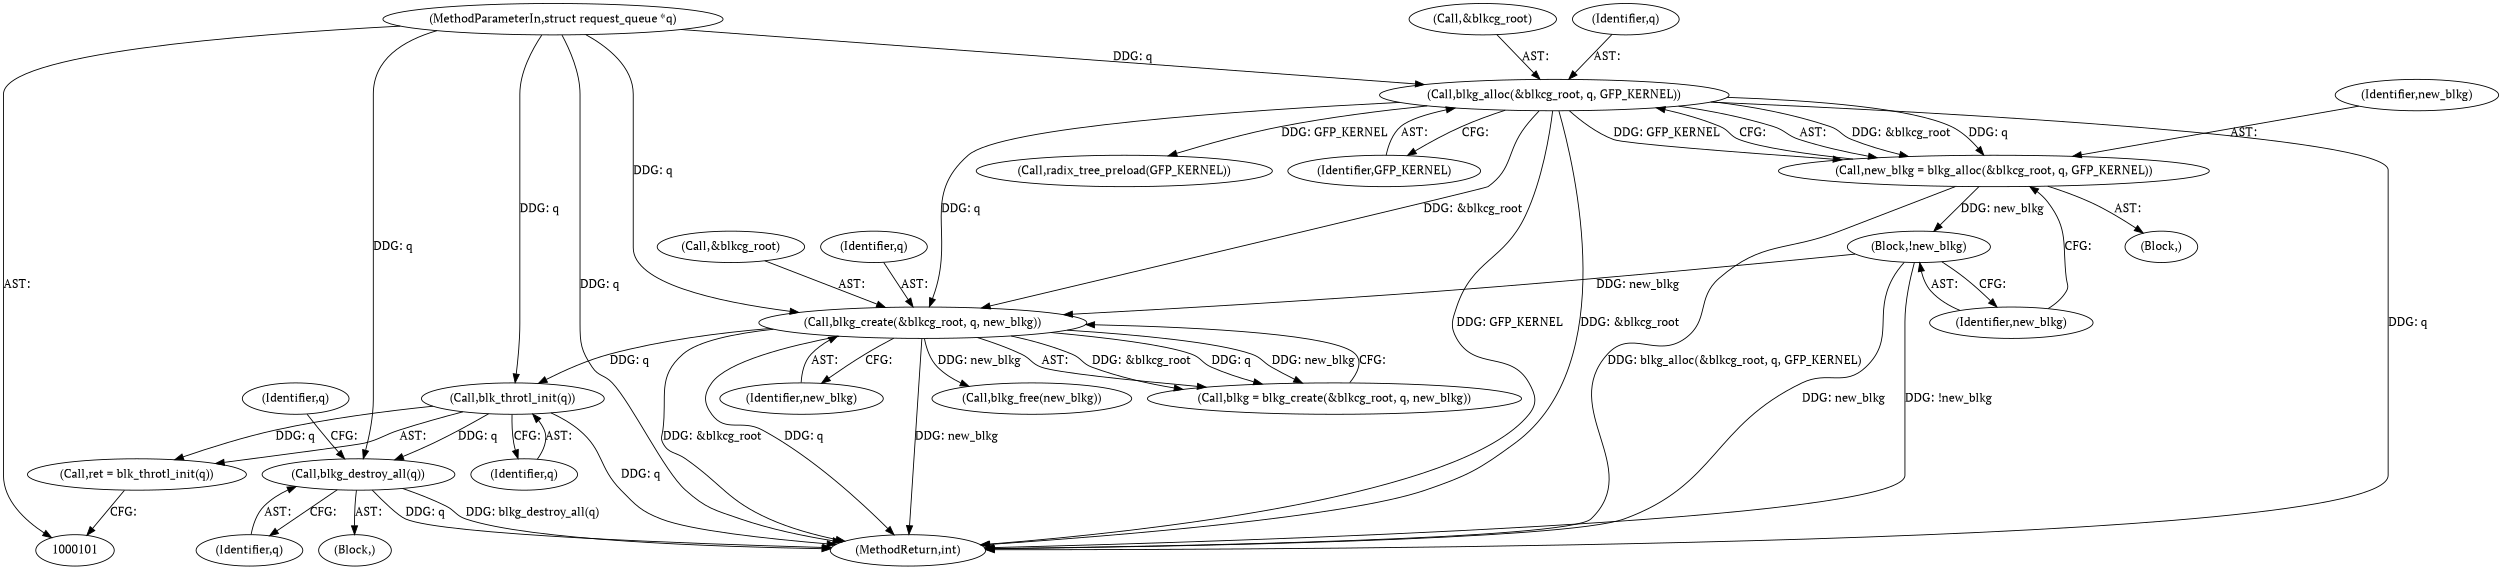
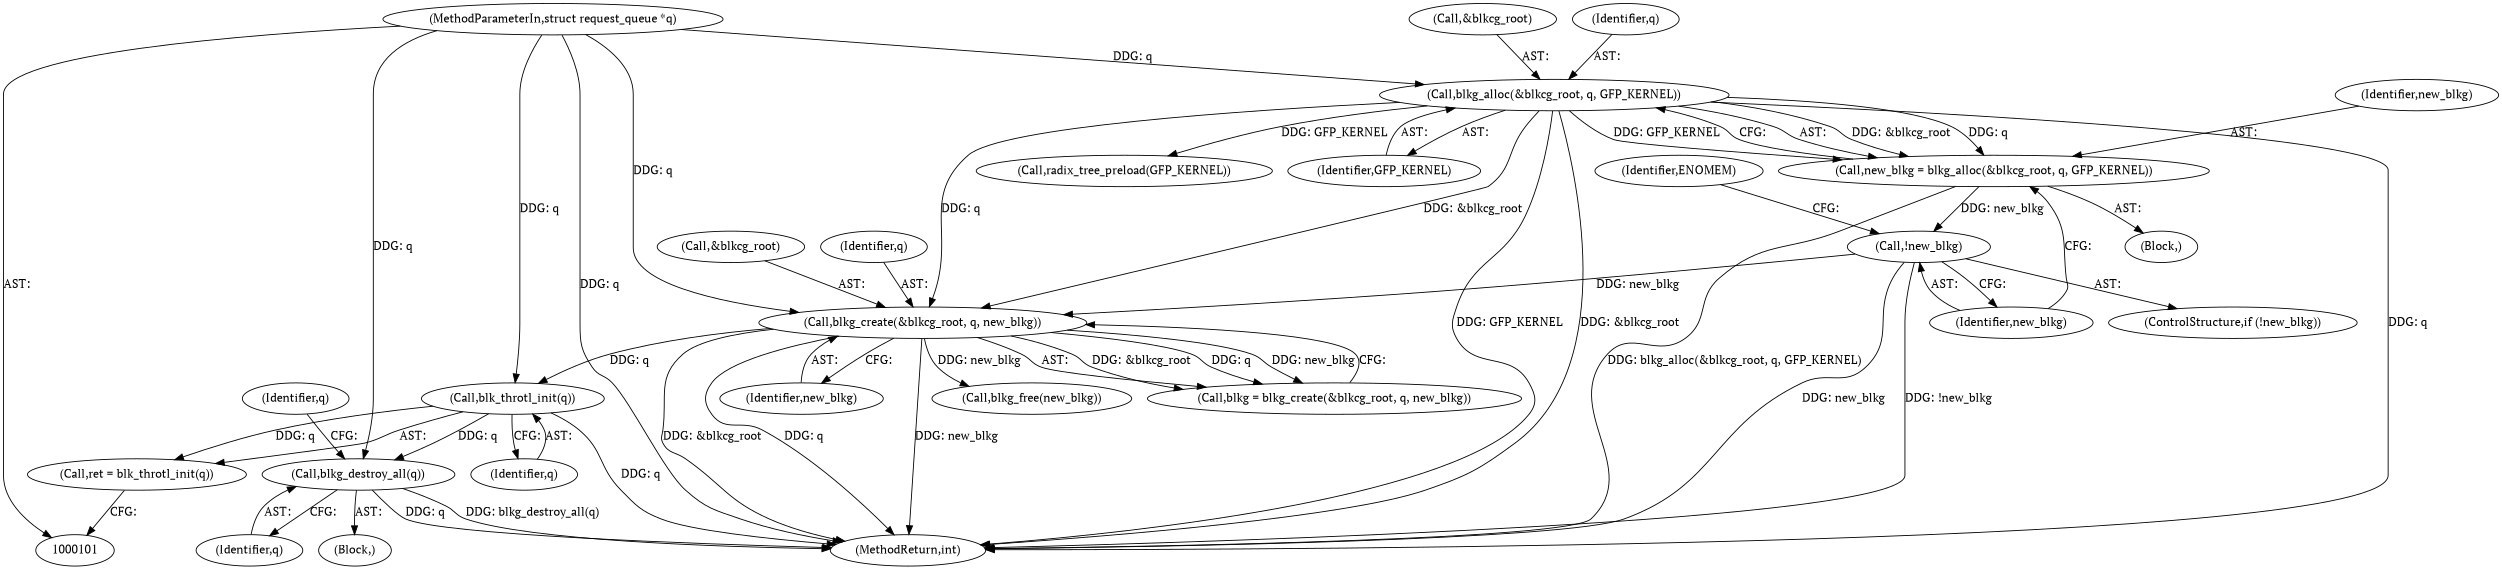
(1477, 133) -> (1477, 133)
none -> (1679, 171)
(1919, 247) -> (1919, 247)
none -> (2233, 323)
